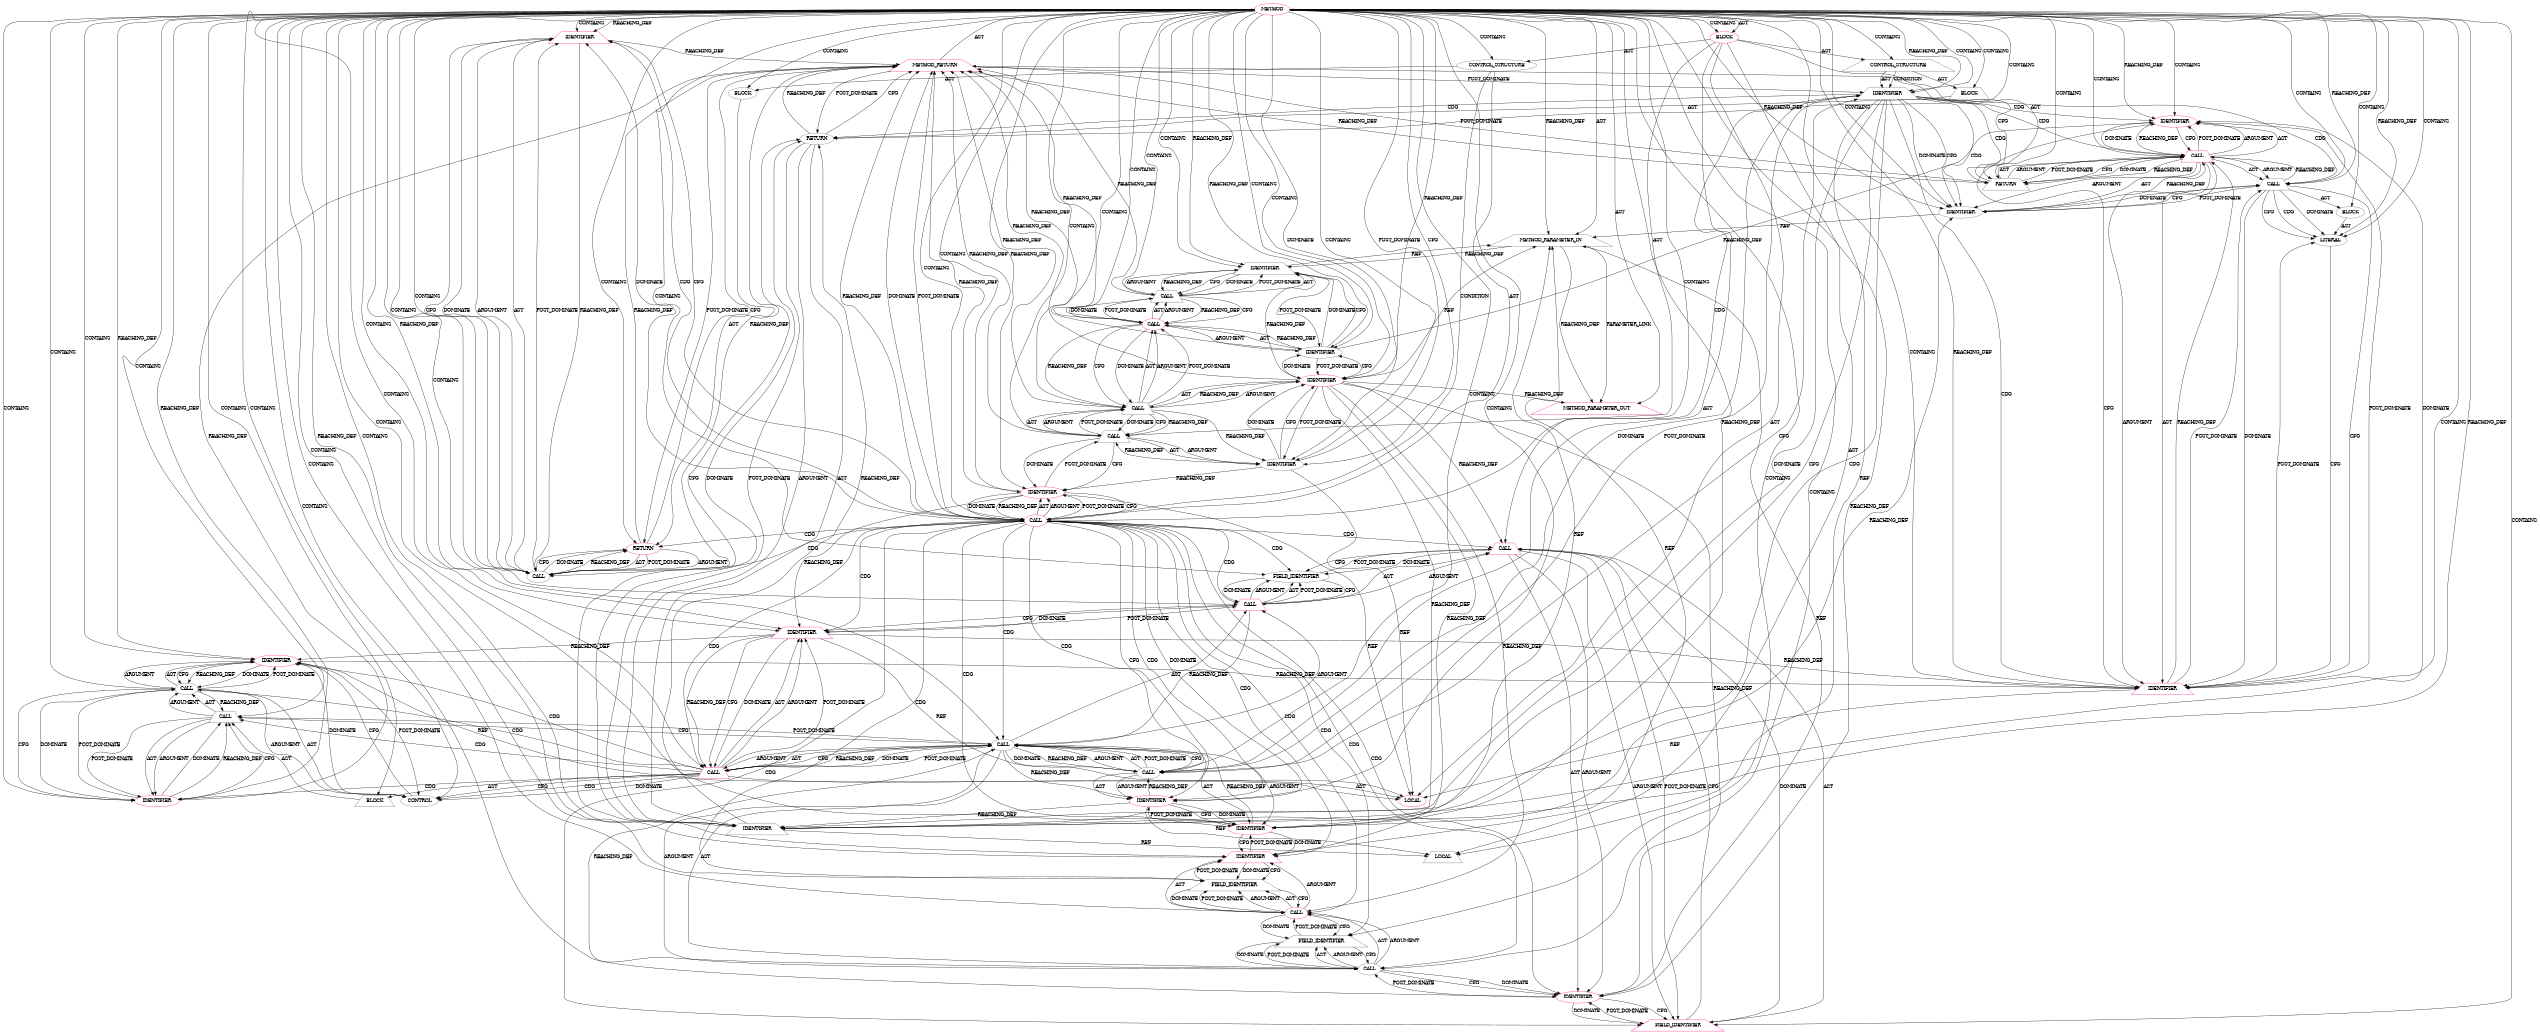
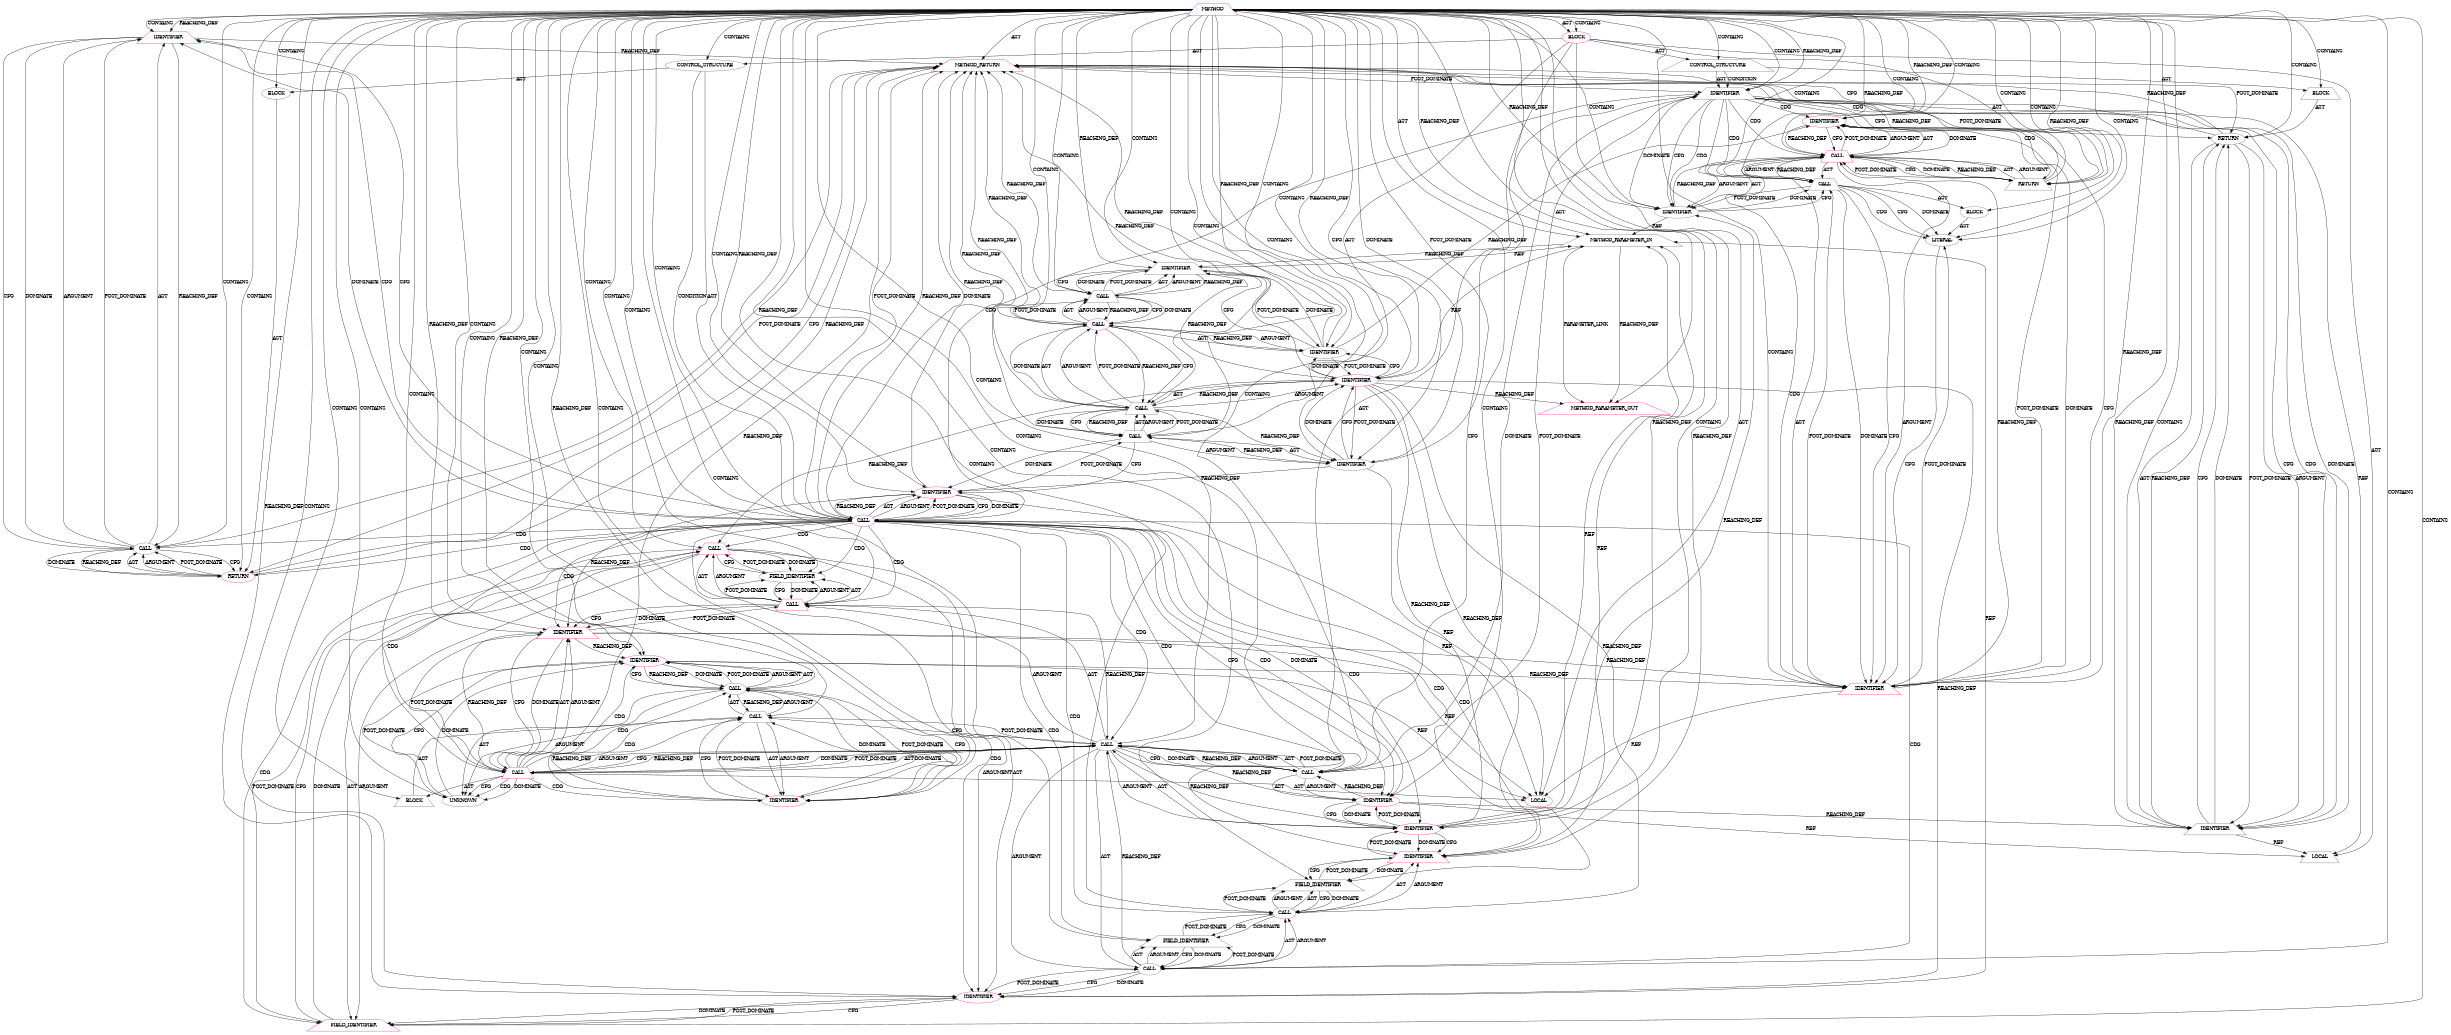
(1272, 9) -> (1213, 9)
(1089, 13) -> (1081, 15)
(420, 801) -> (463, 801)
